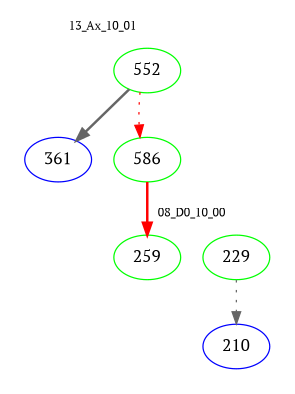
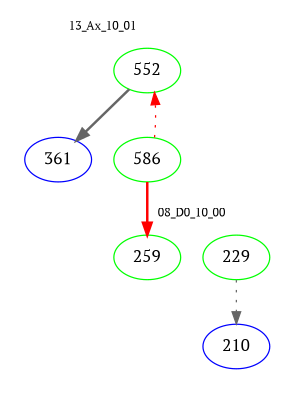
(139, 109) -> (156, 121)
